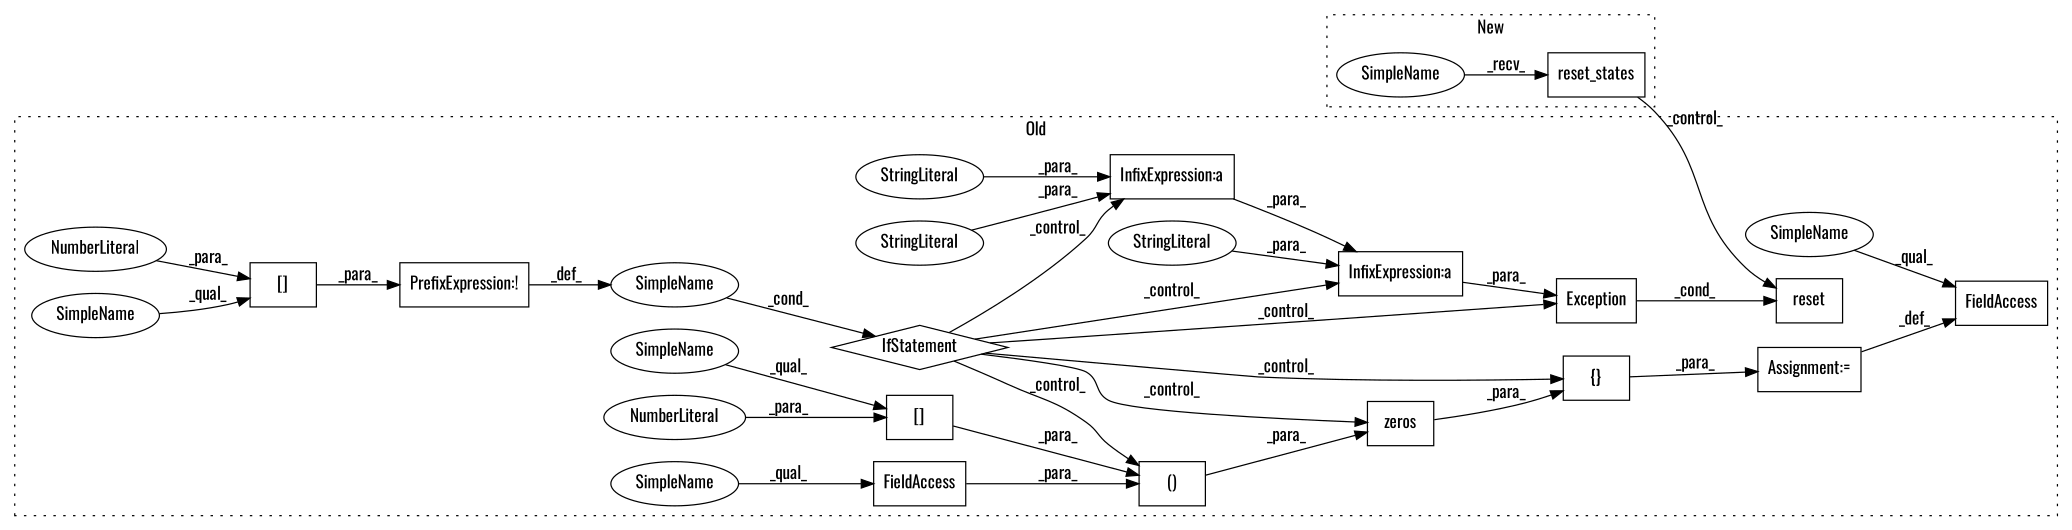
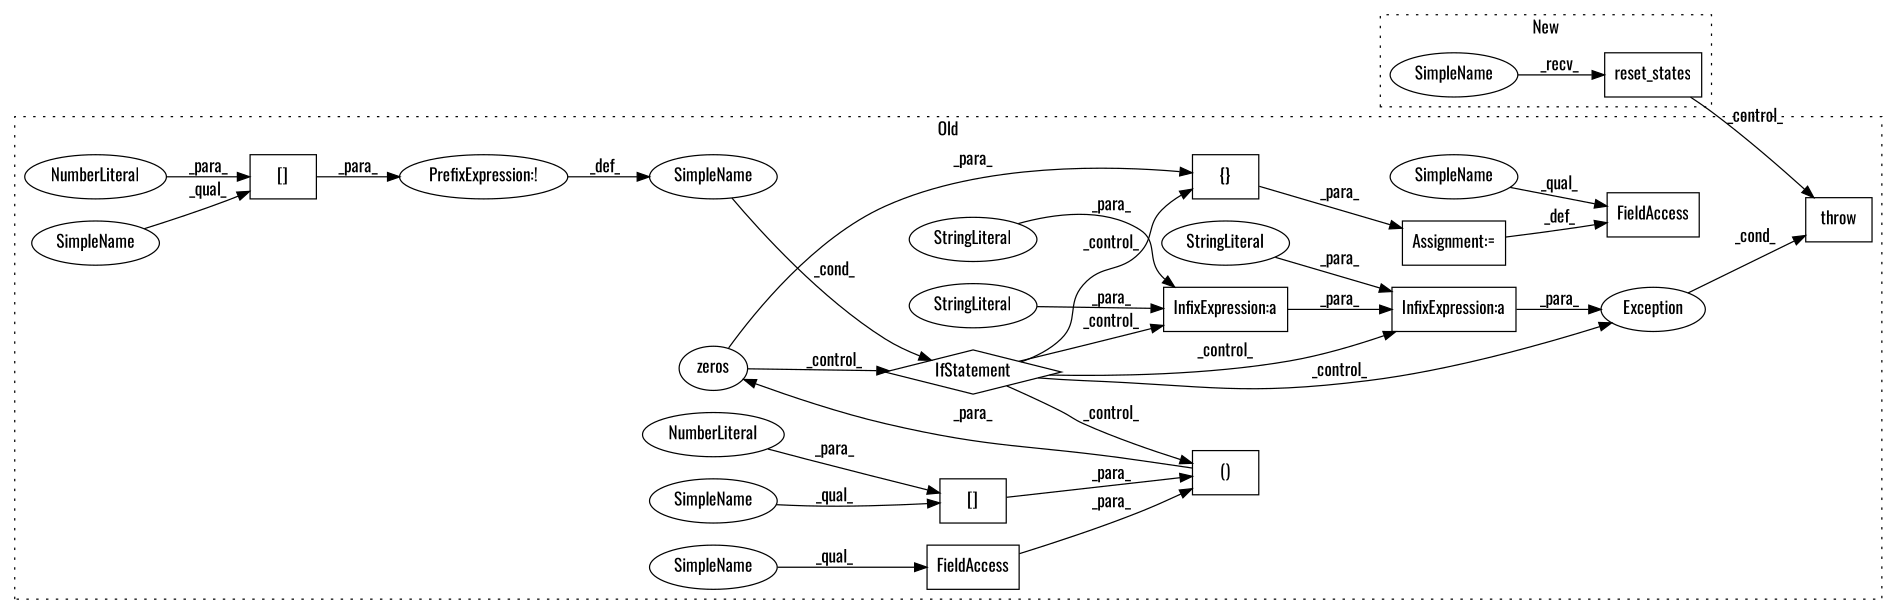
(464, 285) -> (484, 177)
(1596, 301) -> (1653, 309)
(1809, 301) -> (1839, 220)
(1160, 410) -> (812, 370)
(1401, 424) -> (713, 368)
